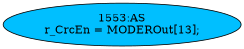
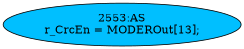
(122, 25) -> (122, 25)
